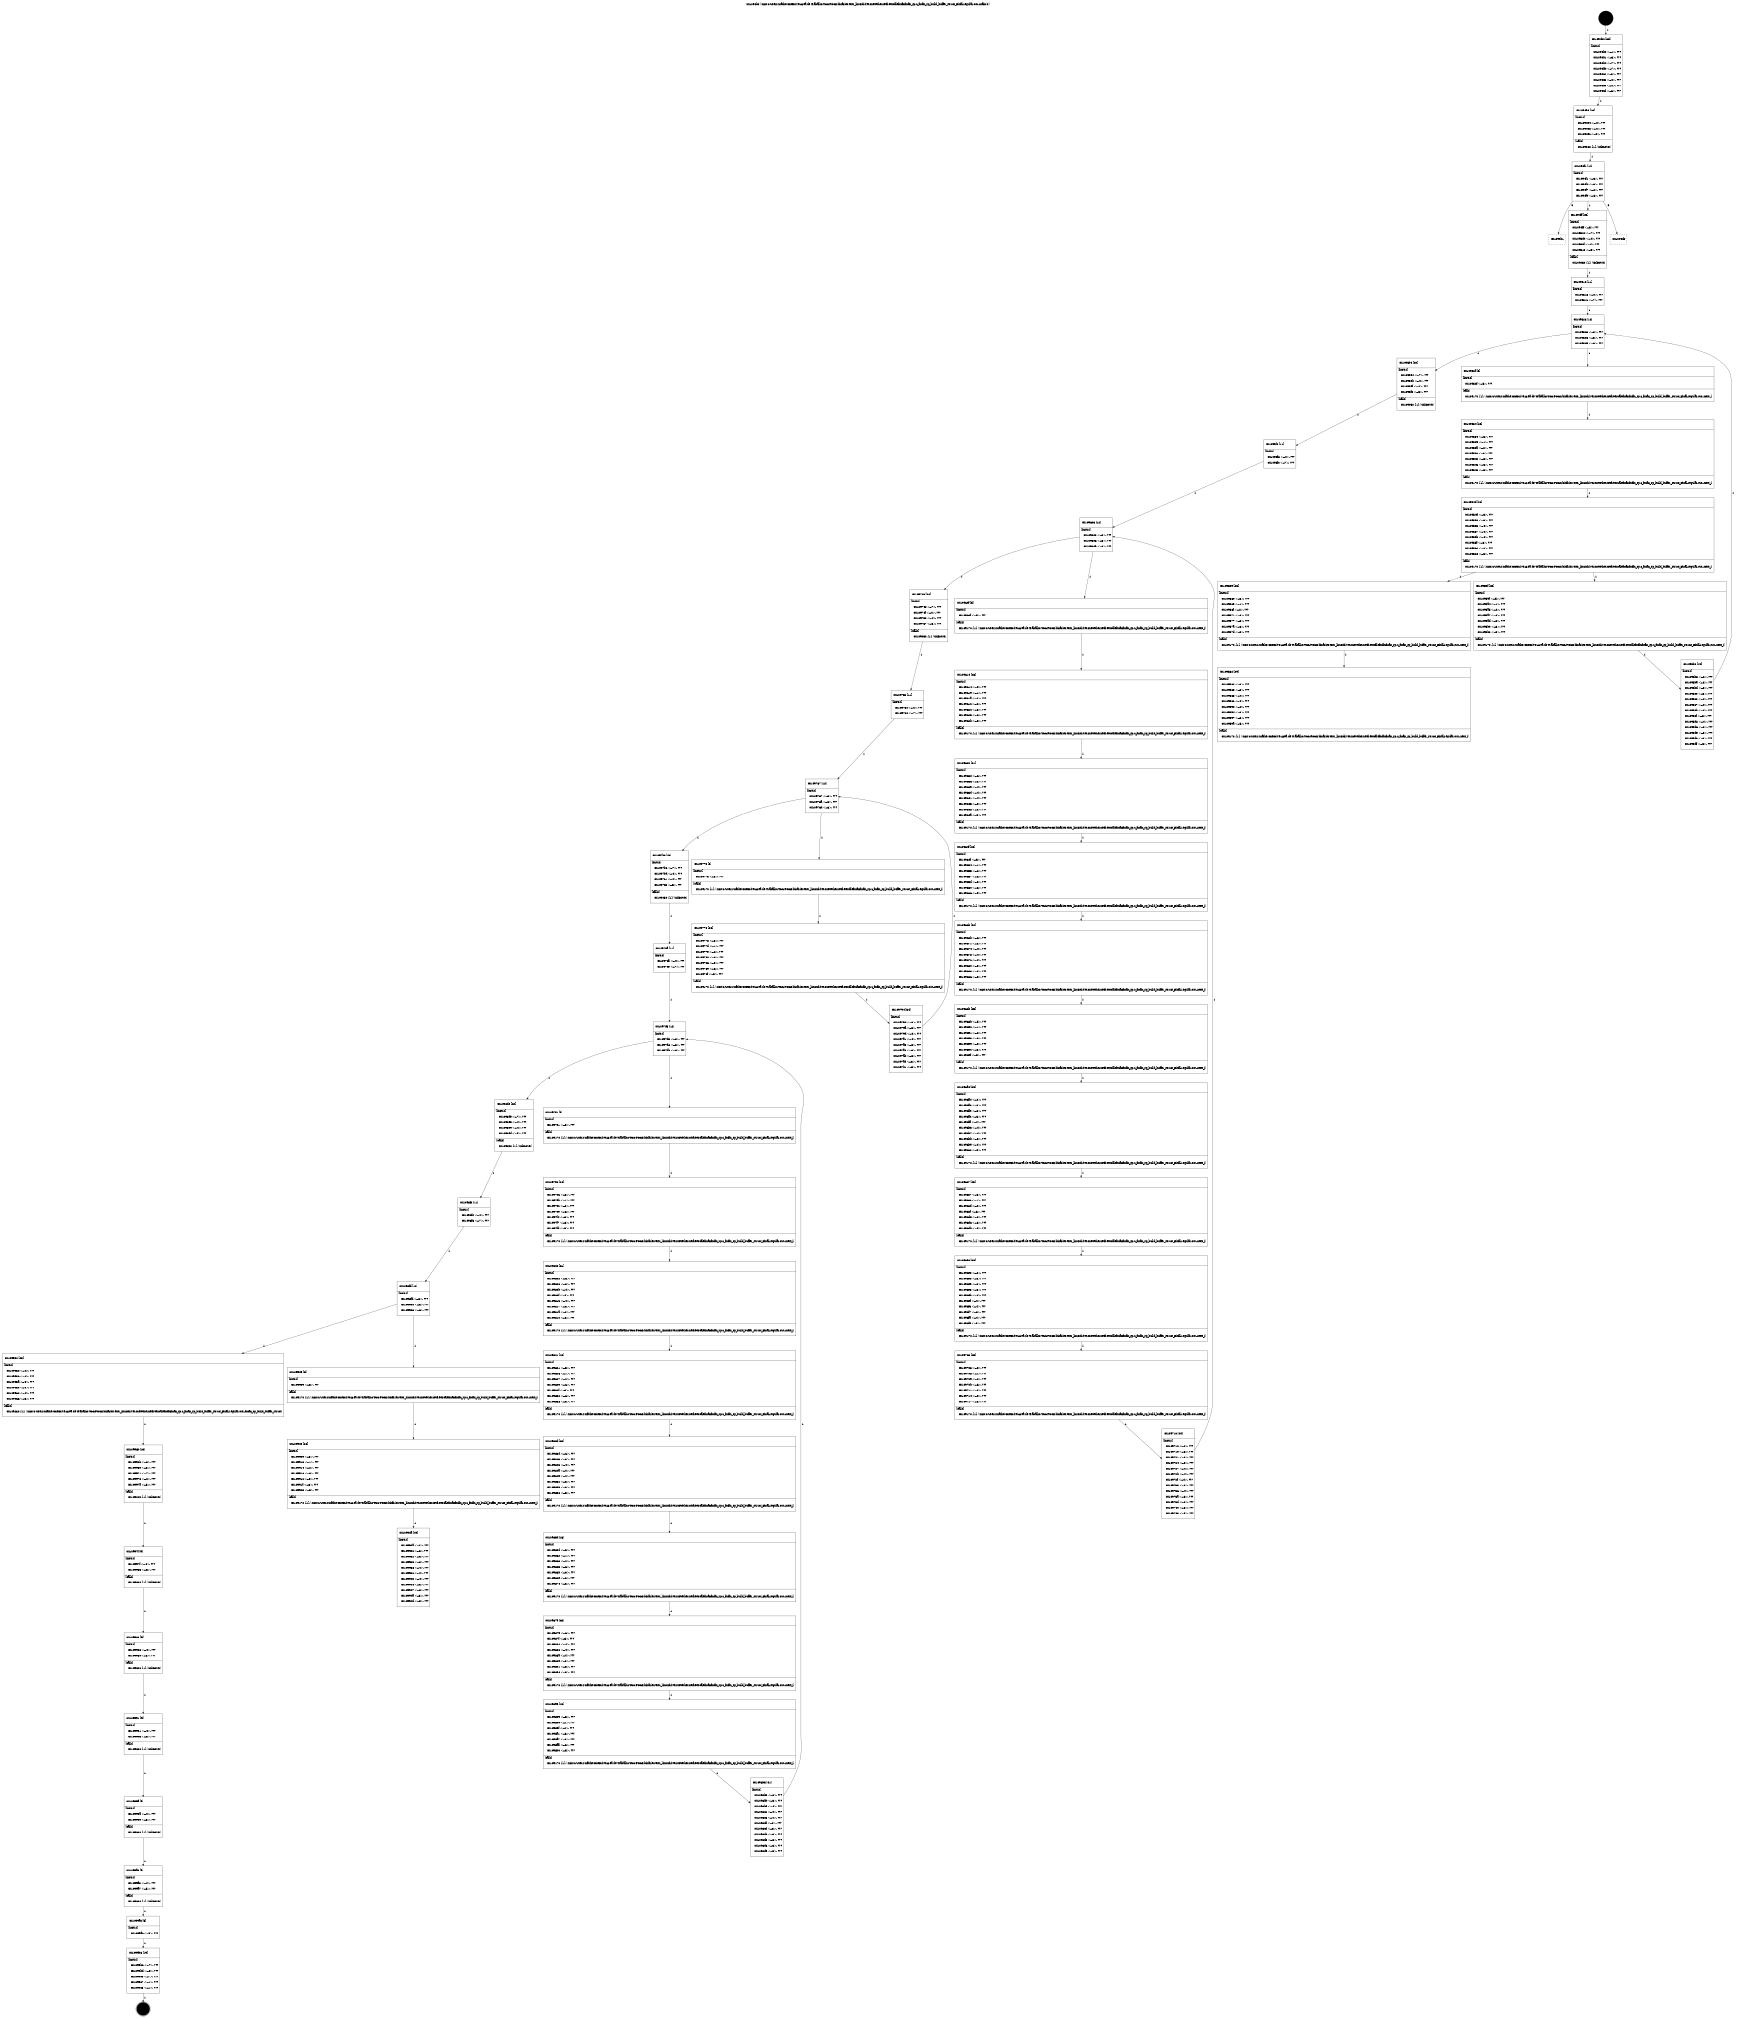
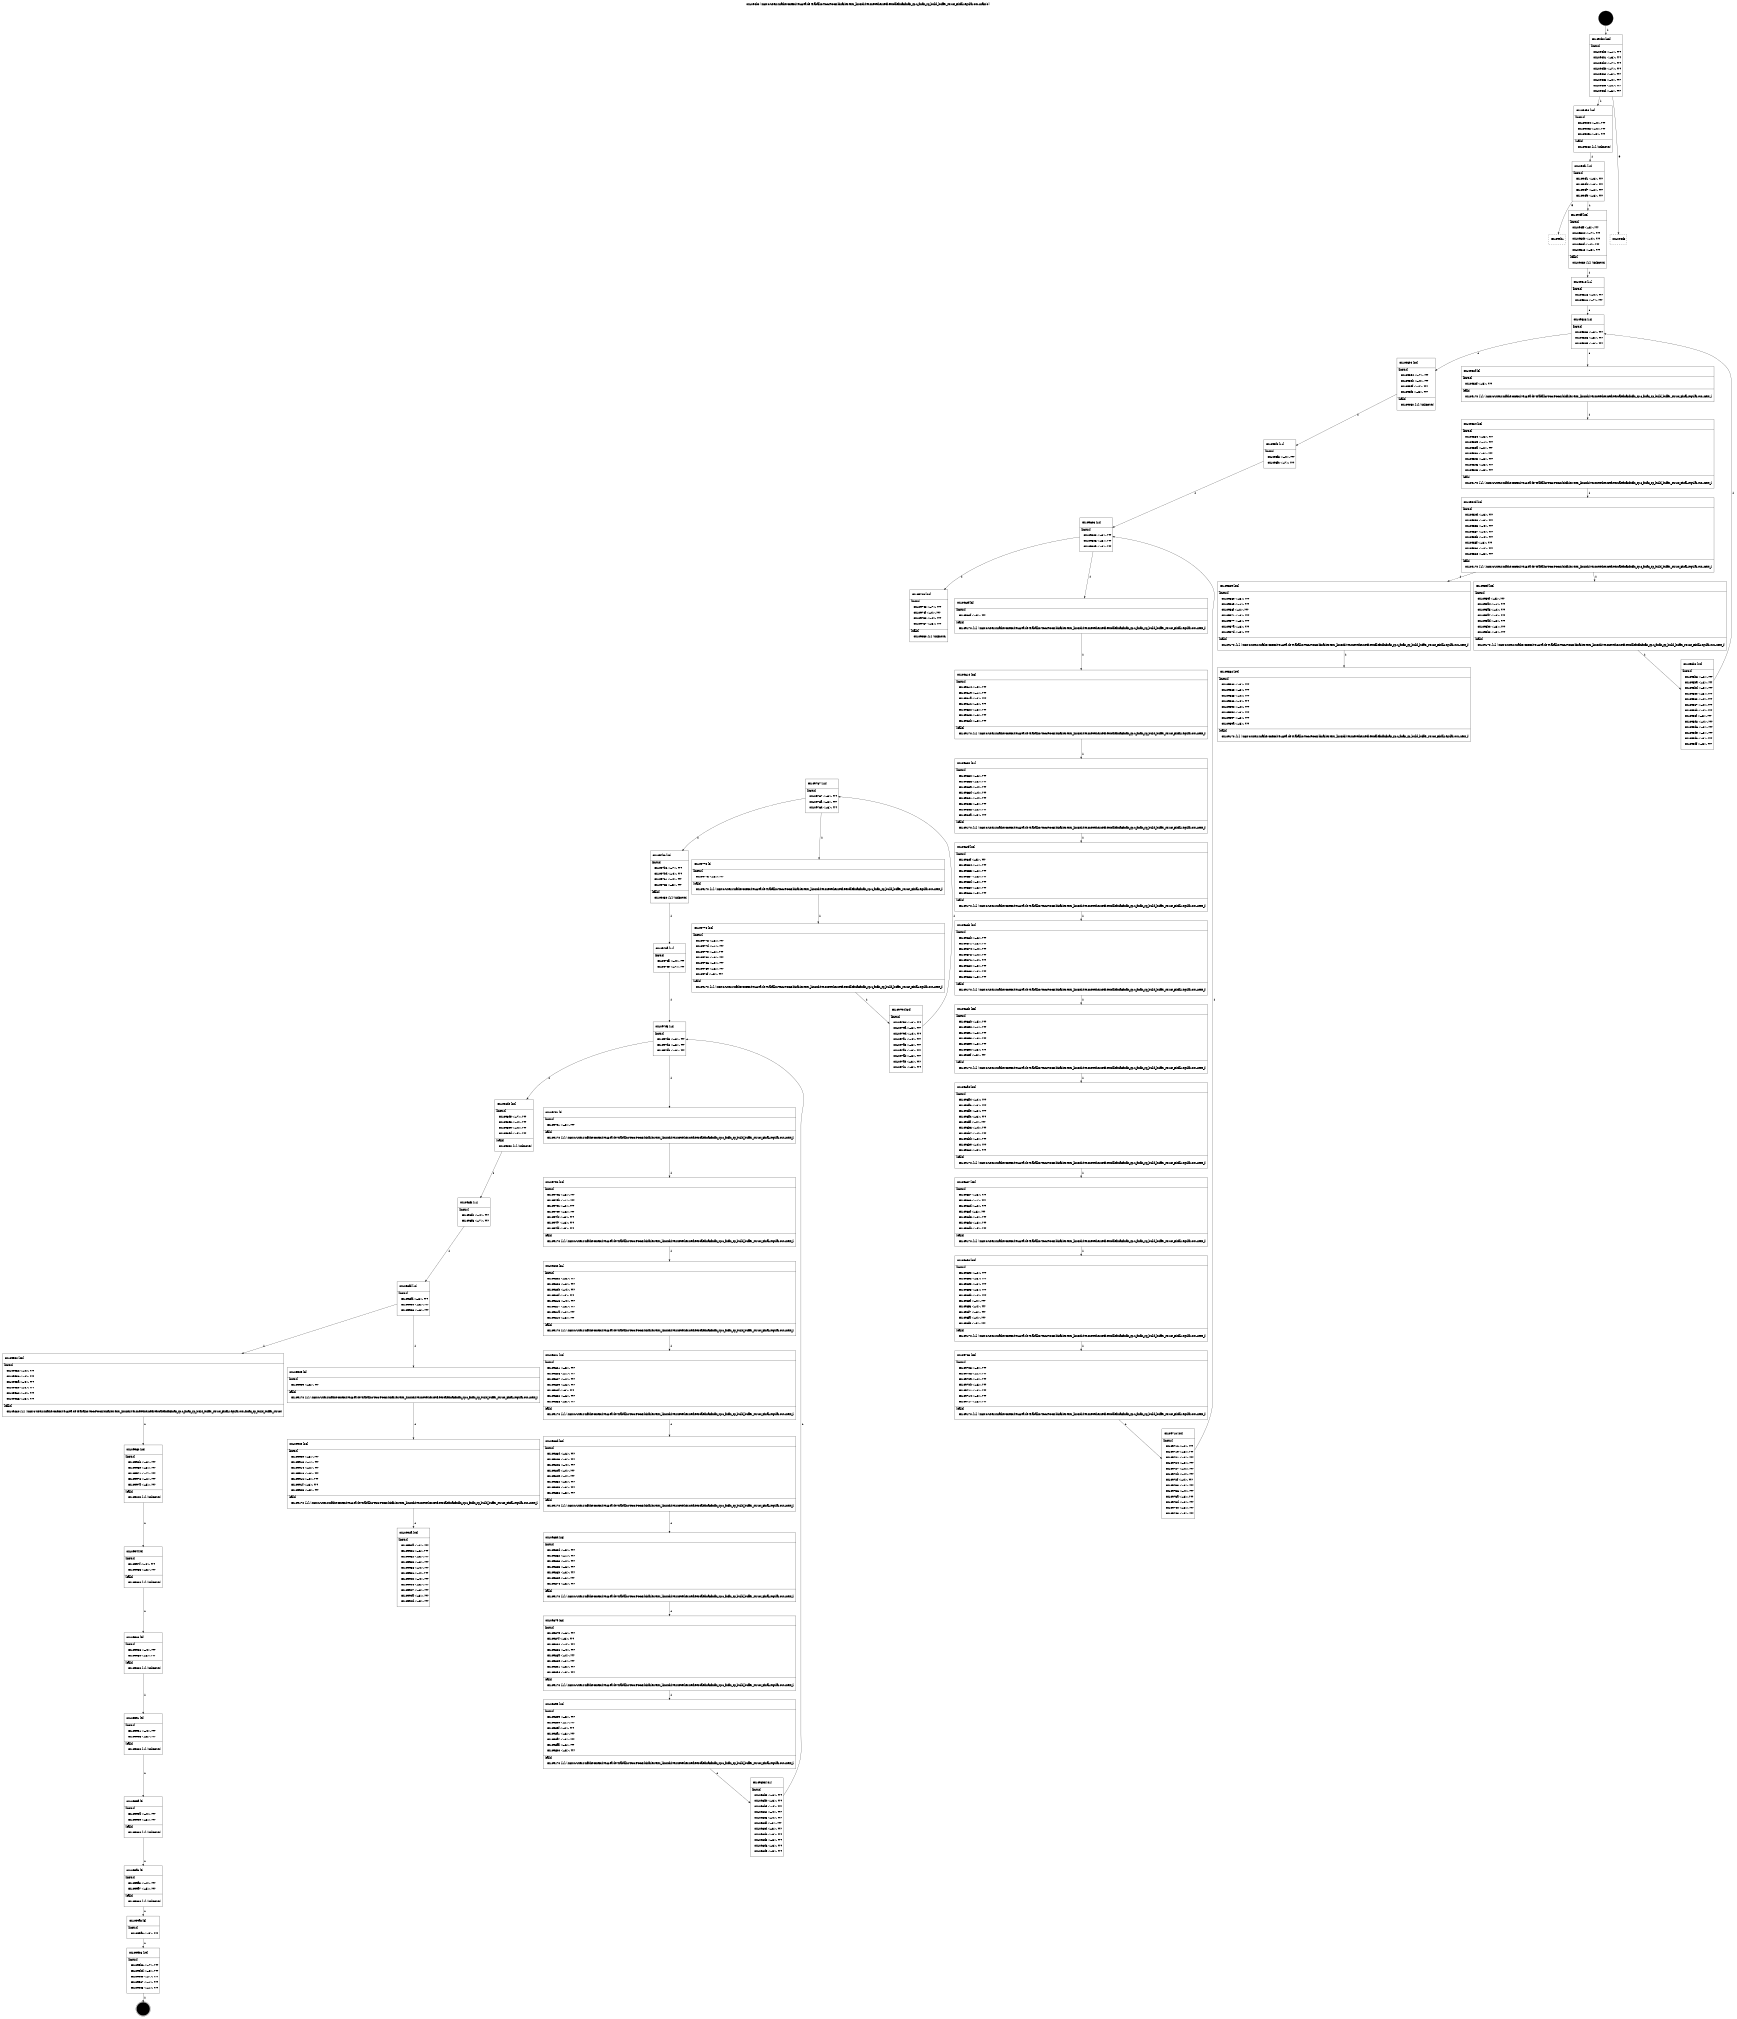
(1611, 216) -> (1618, 164)
(907, 705) -> none
